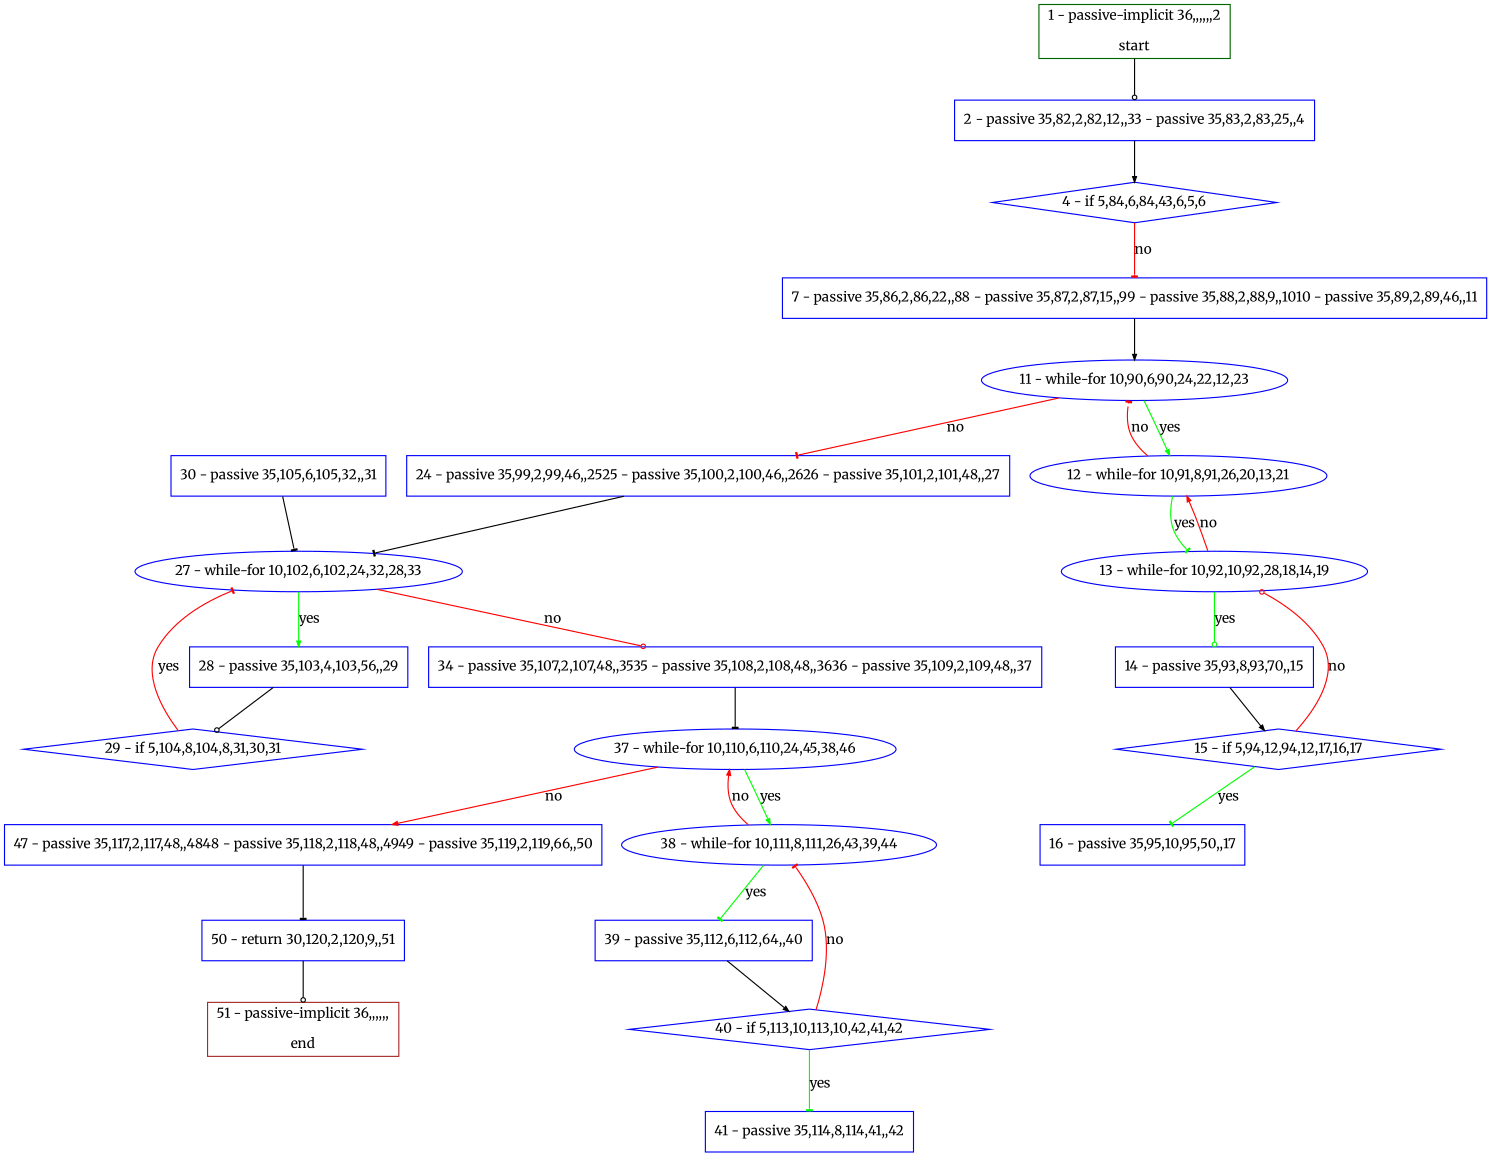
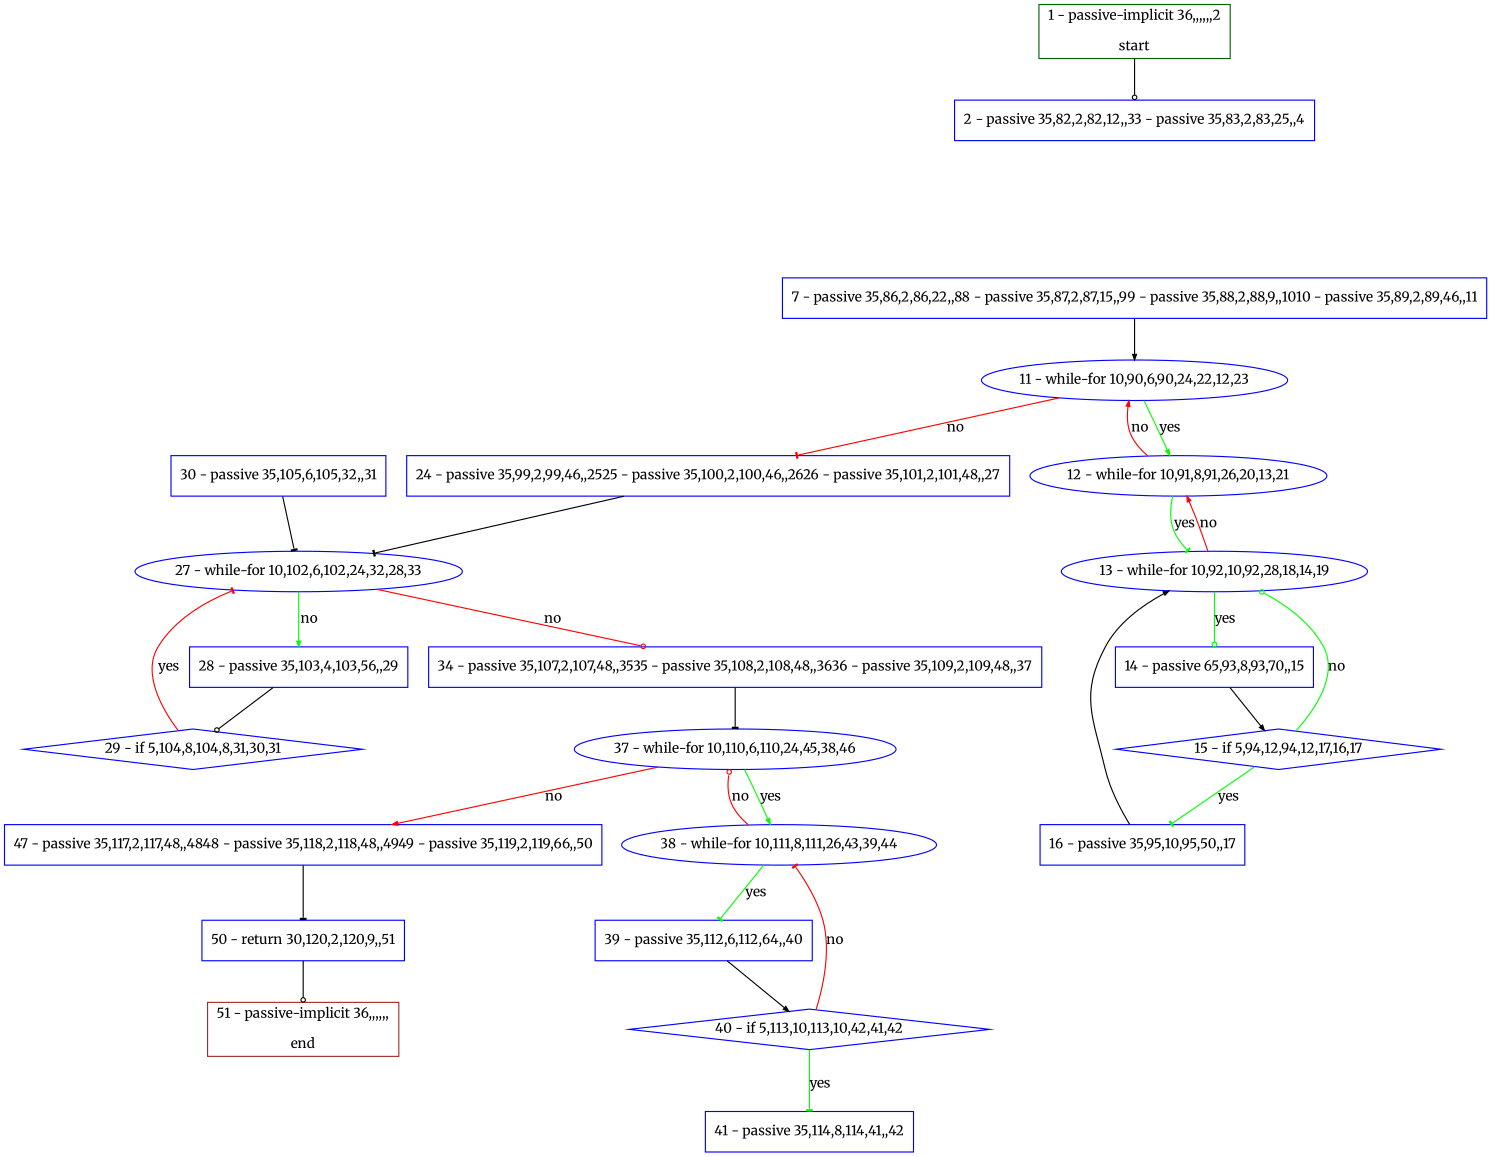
(1135, 202) -> none
(1131, 434) -> (1131, 434)
(309, 619) -> (309, 619)
(1326, 653) -> (1326, 653)
(1214, 667) -> (1214, 667)
none -> (1091, 698)
(731, 803) -> (731, 803)
